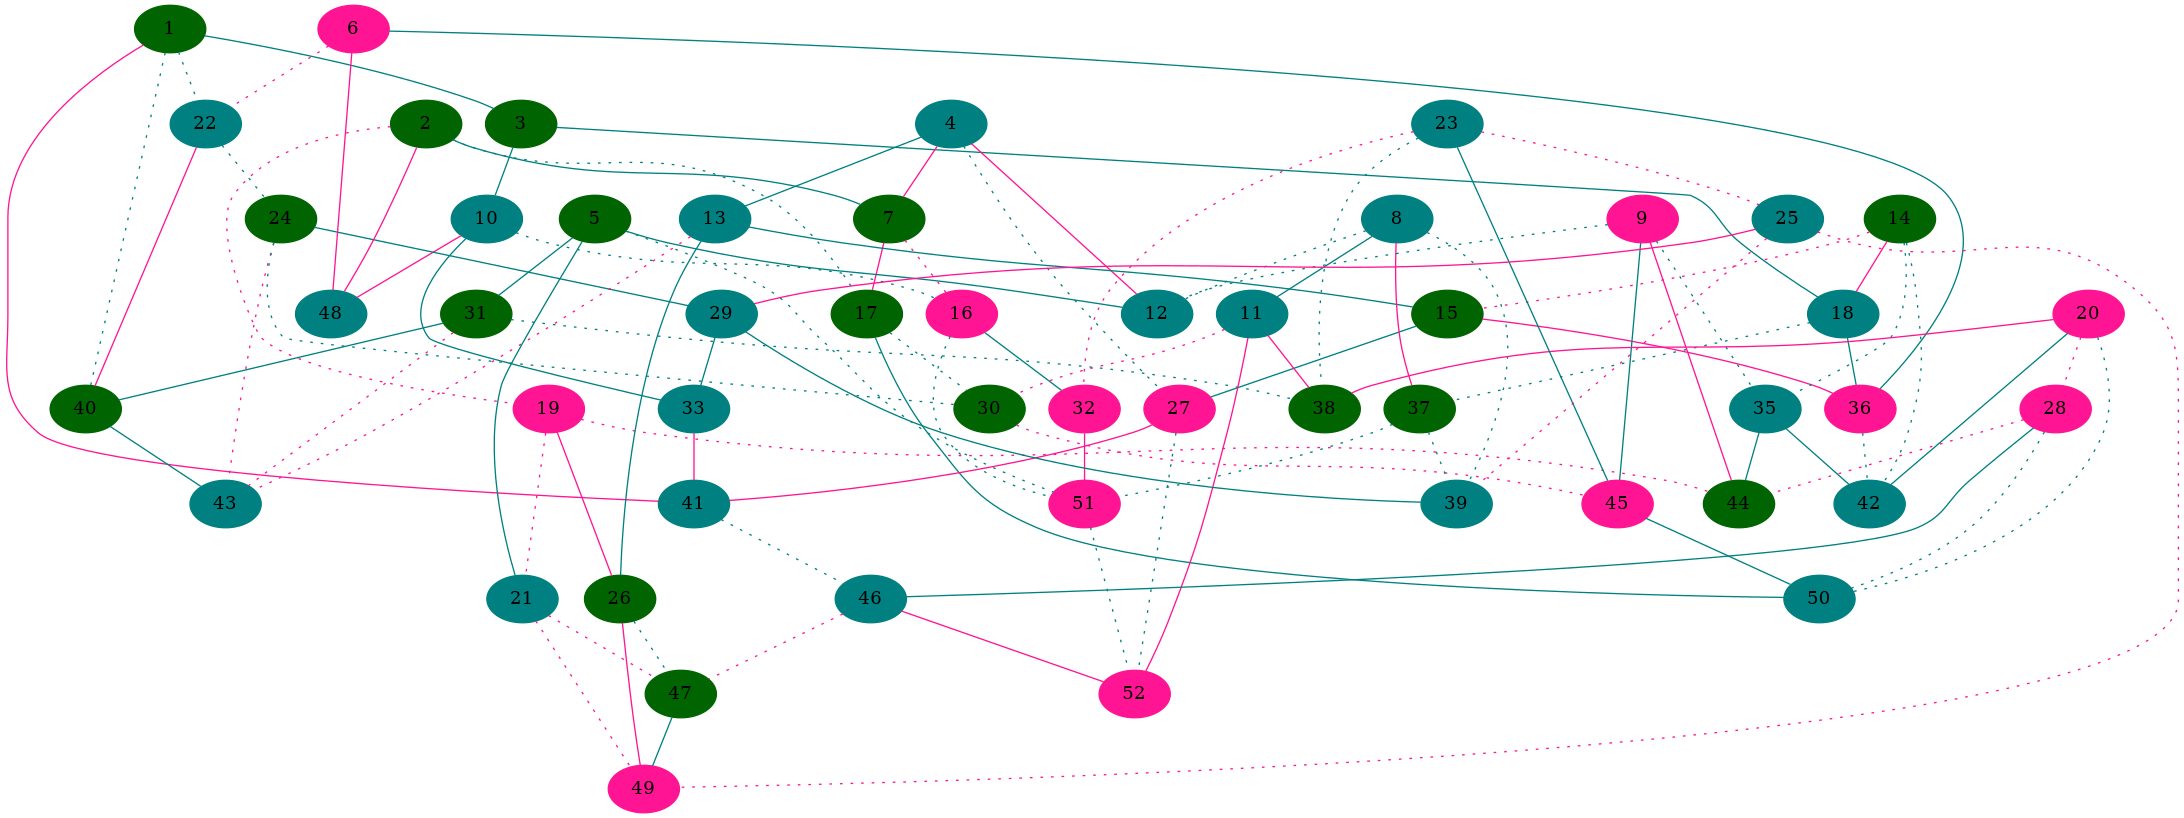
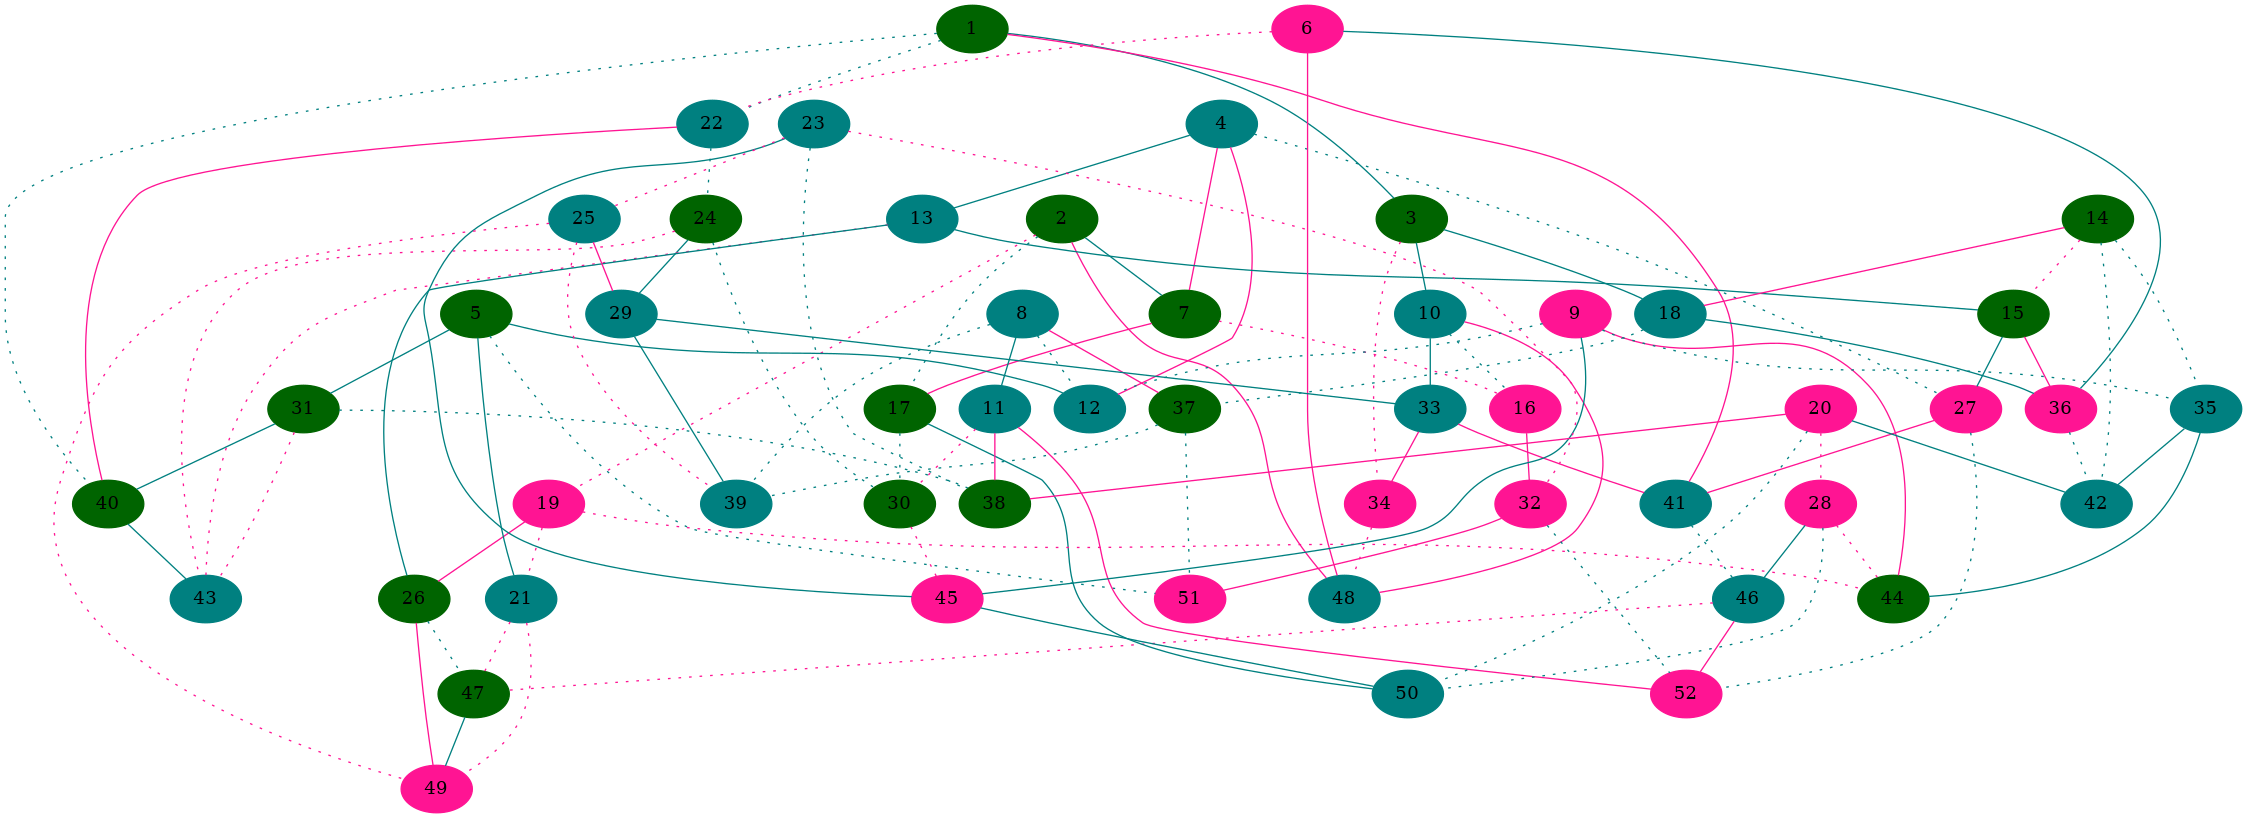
(1035, 370) -> (1528, 457)
(936, 420) -> none
none -> (1380, 504)
(1110, 599) -> (1605, 595)
